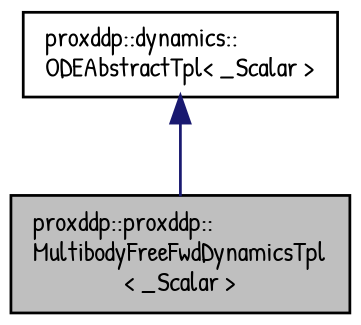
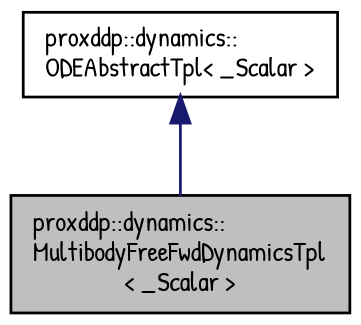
(180, 254) -> (180, 254)
